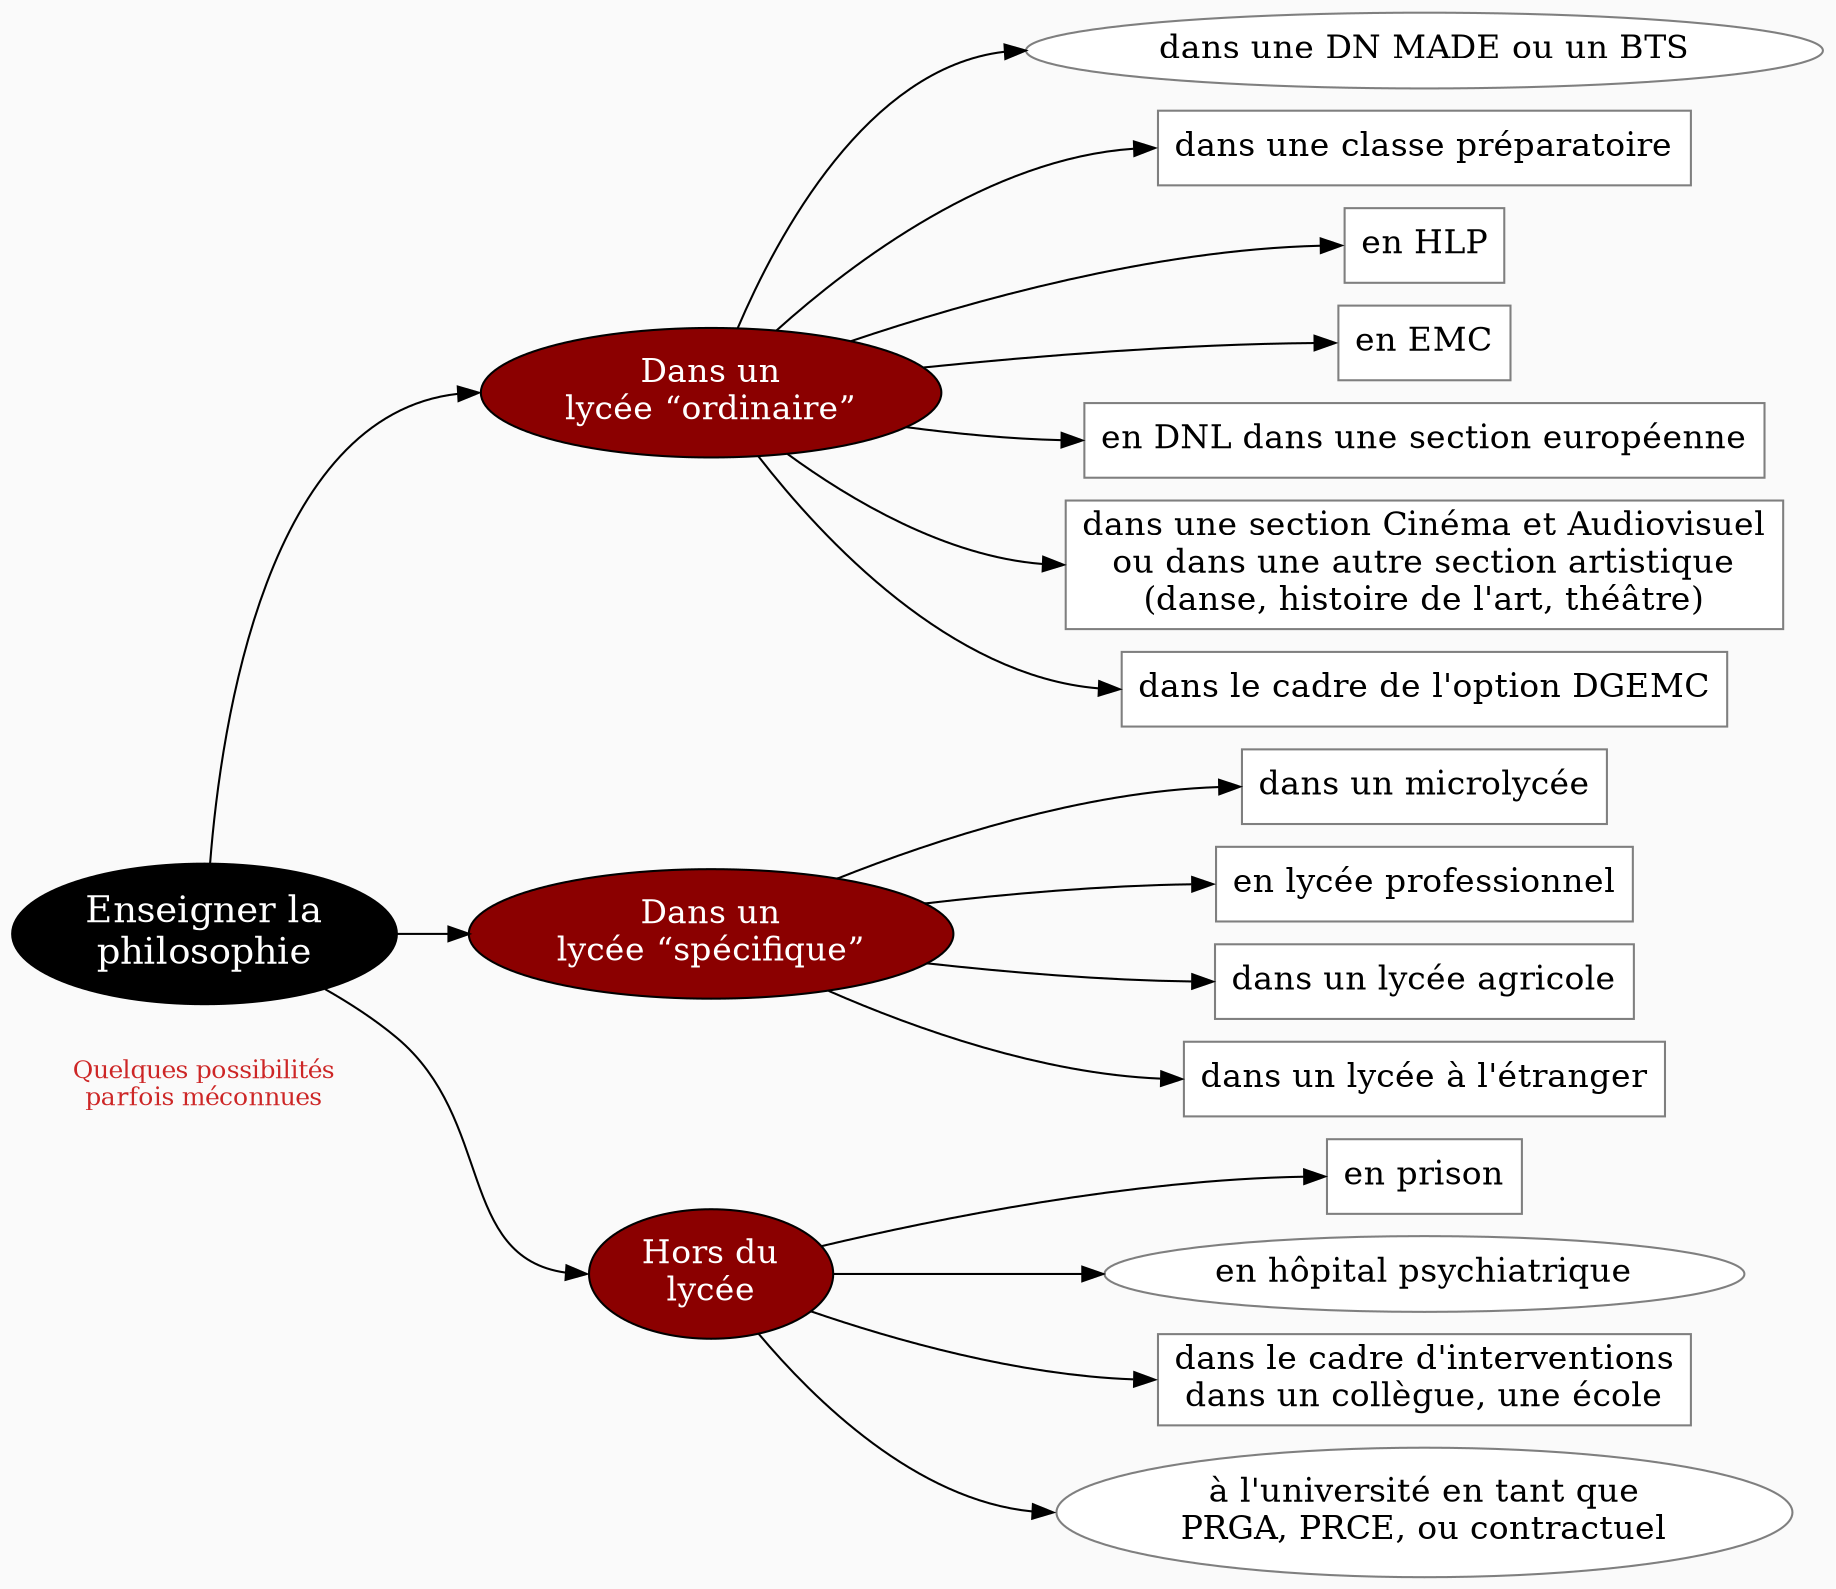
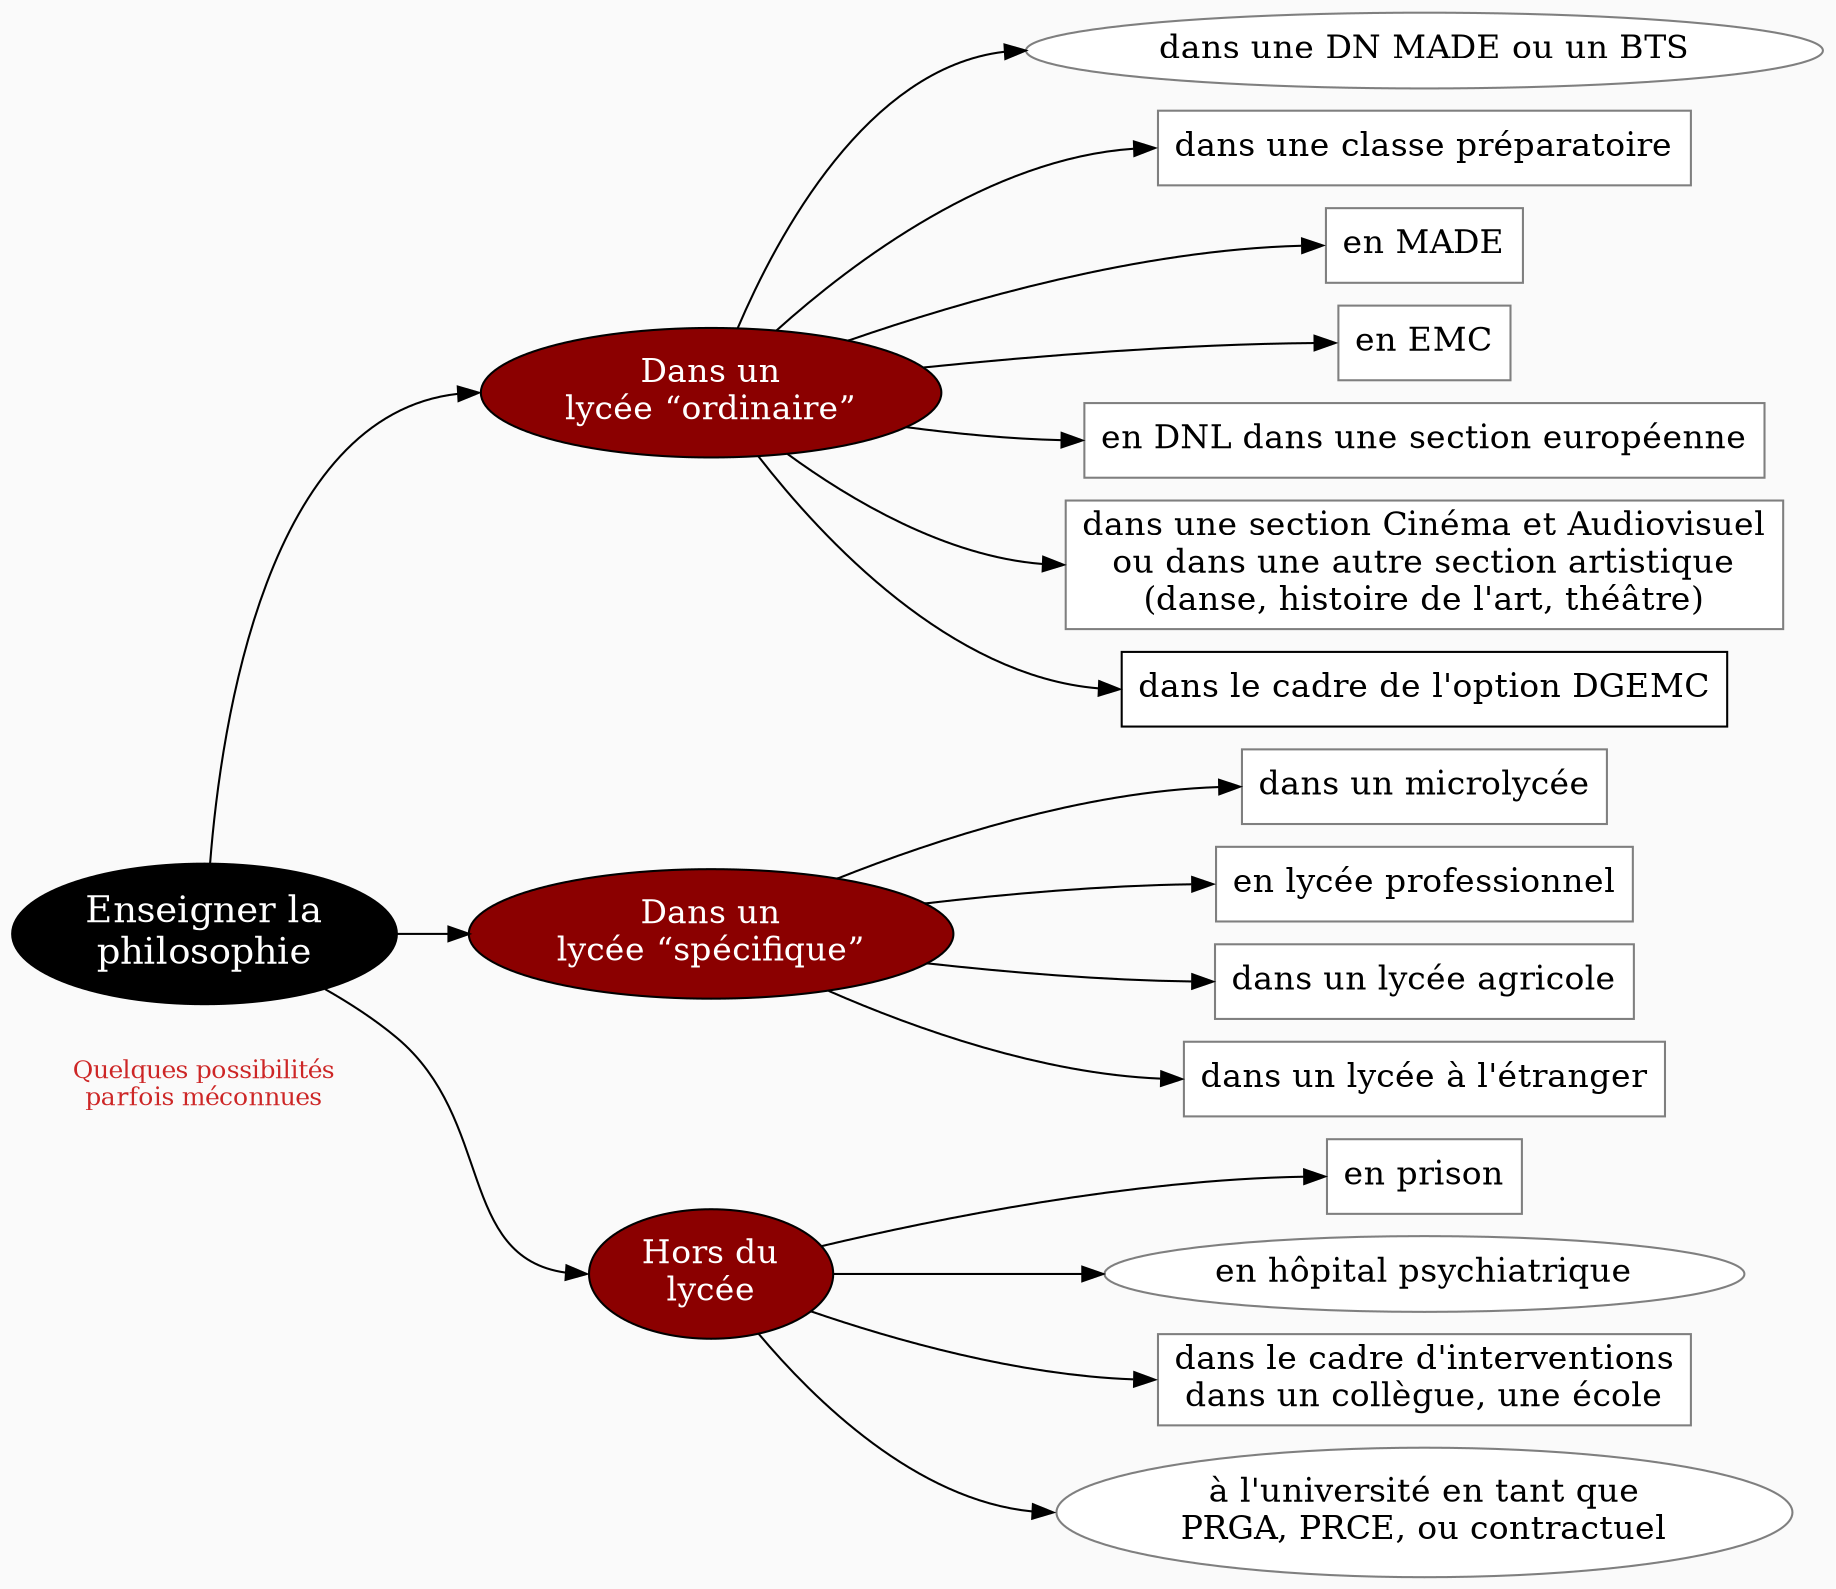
(1424, 245) -> (1424, 245)
(1424, 689) -> (1424, 689)
